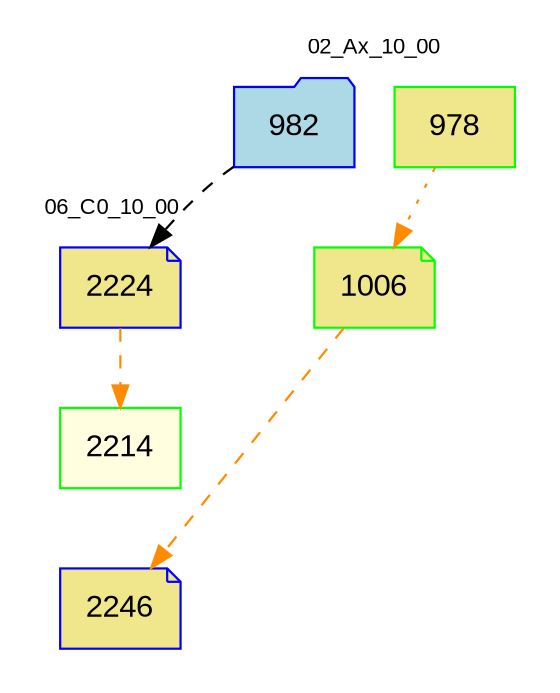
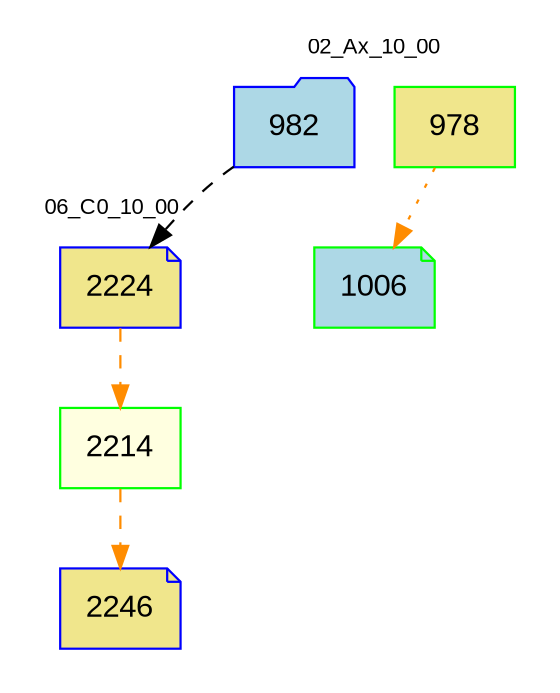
(374, 288) -> (374, 288)
(255, 439) -> (120, 517)
